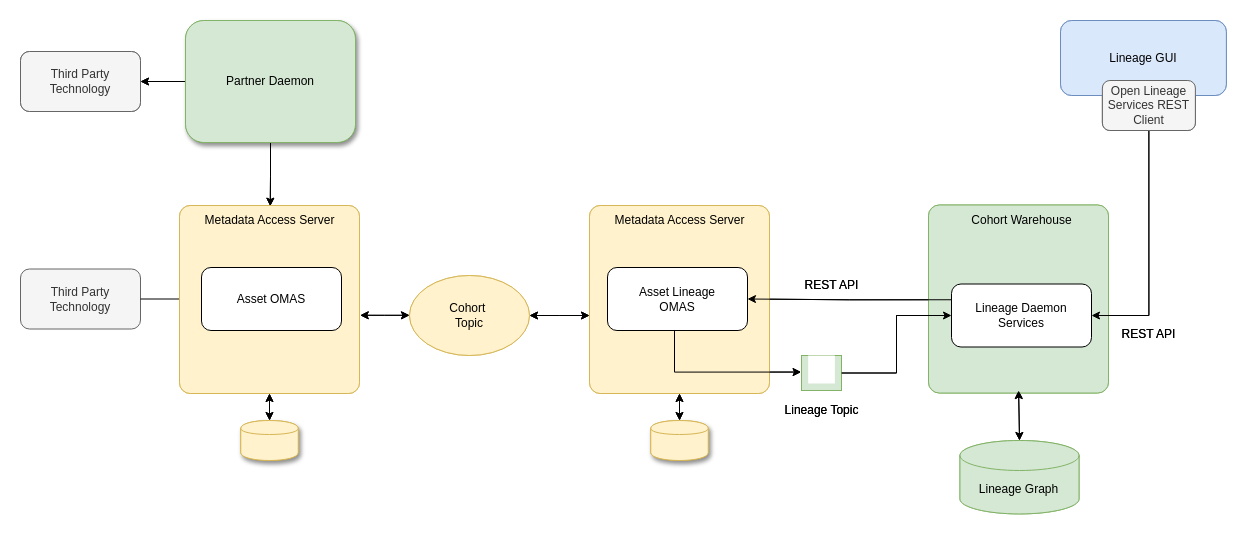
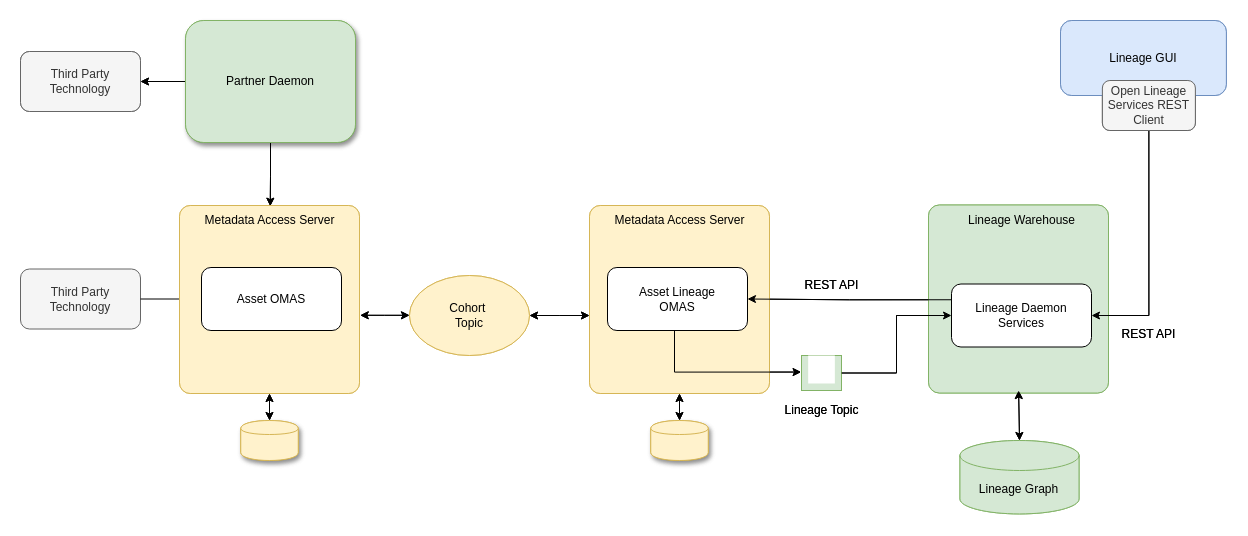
(1022, 221) -> (1022, 221)
